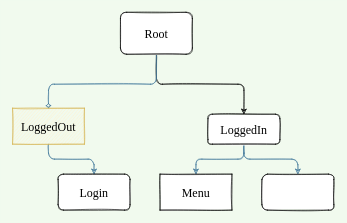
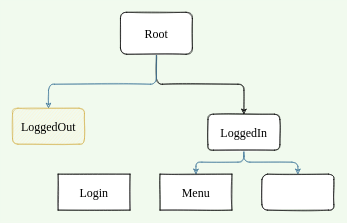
(48, 102) -> (48, 102)
(48, 126) -> (48, 126)
(244, 129) -> (244, 132)
(70, 159) -> none
(94, 192) -> (94, 192)
